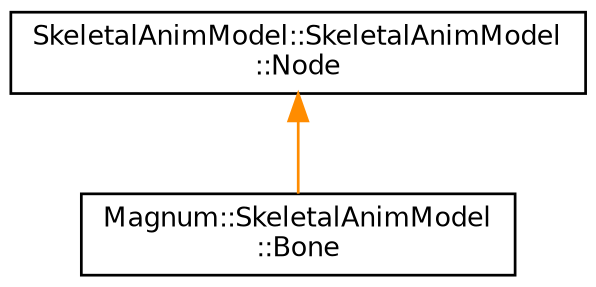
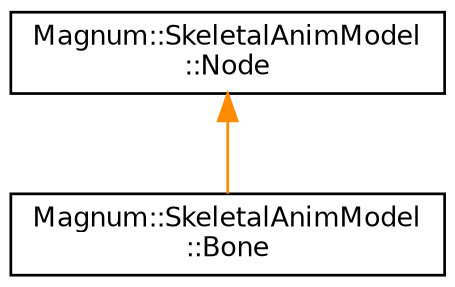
(298, 53) -> (228, 53)
